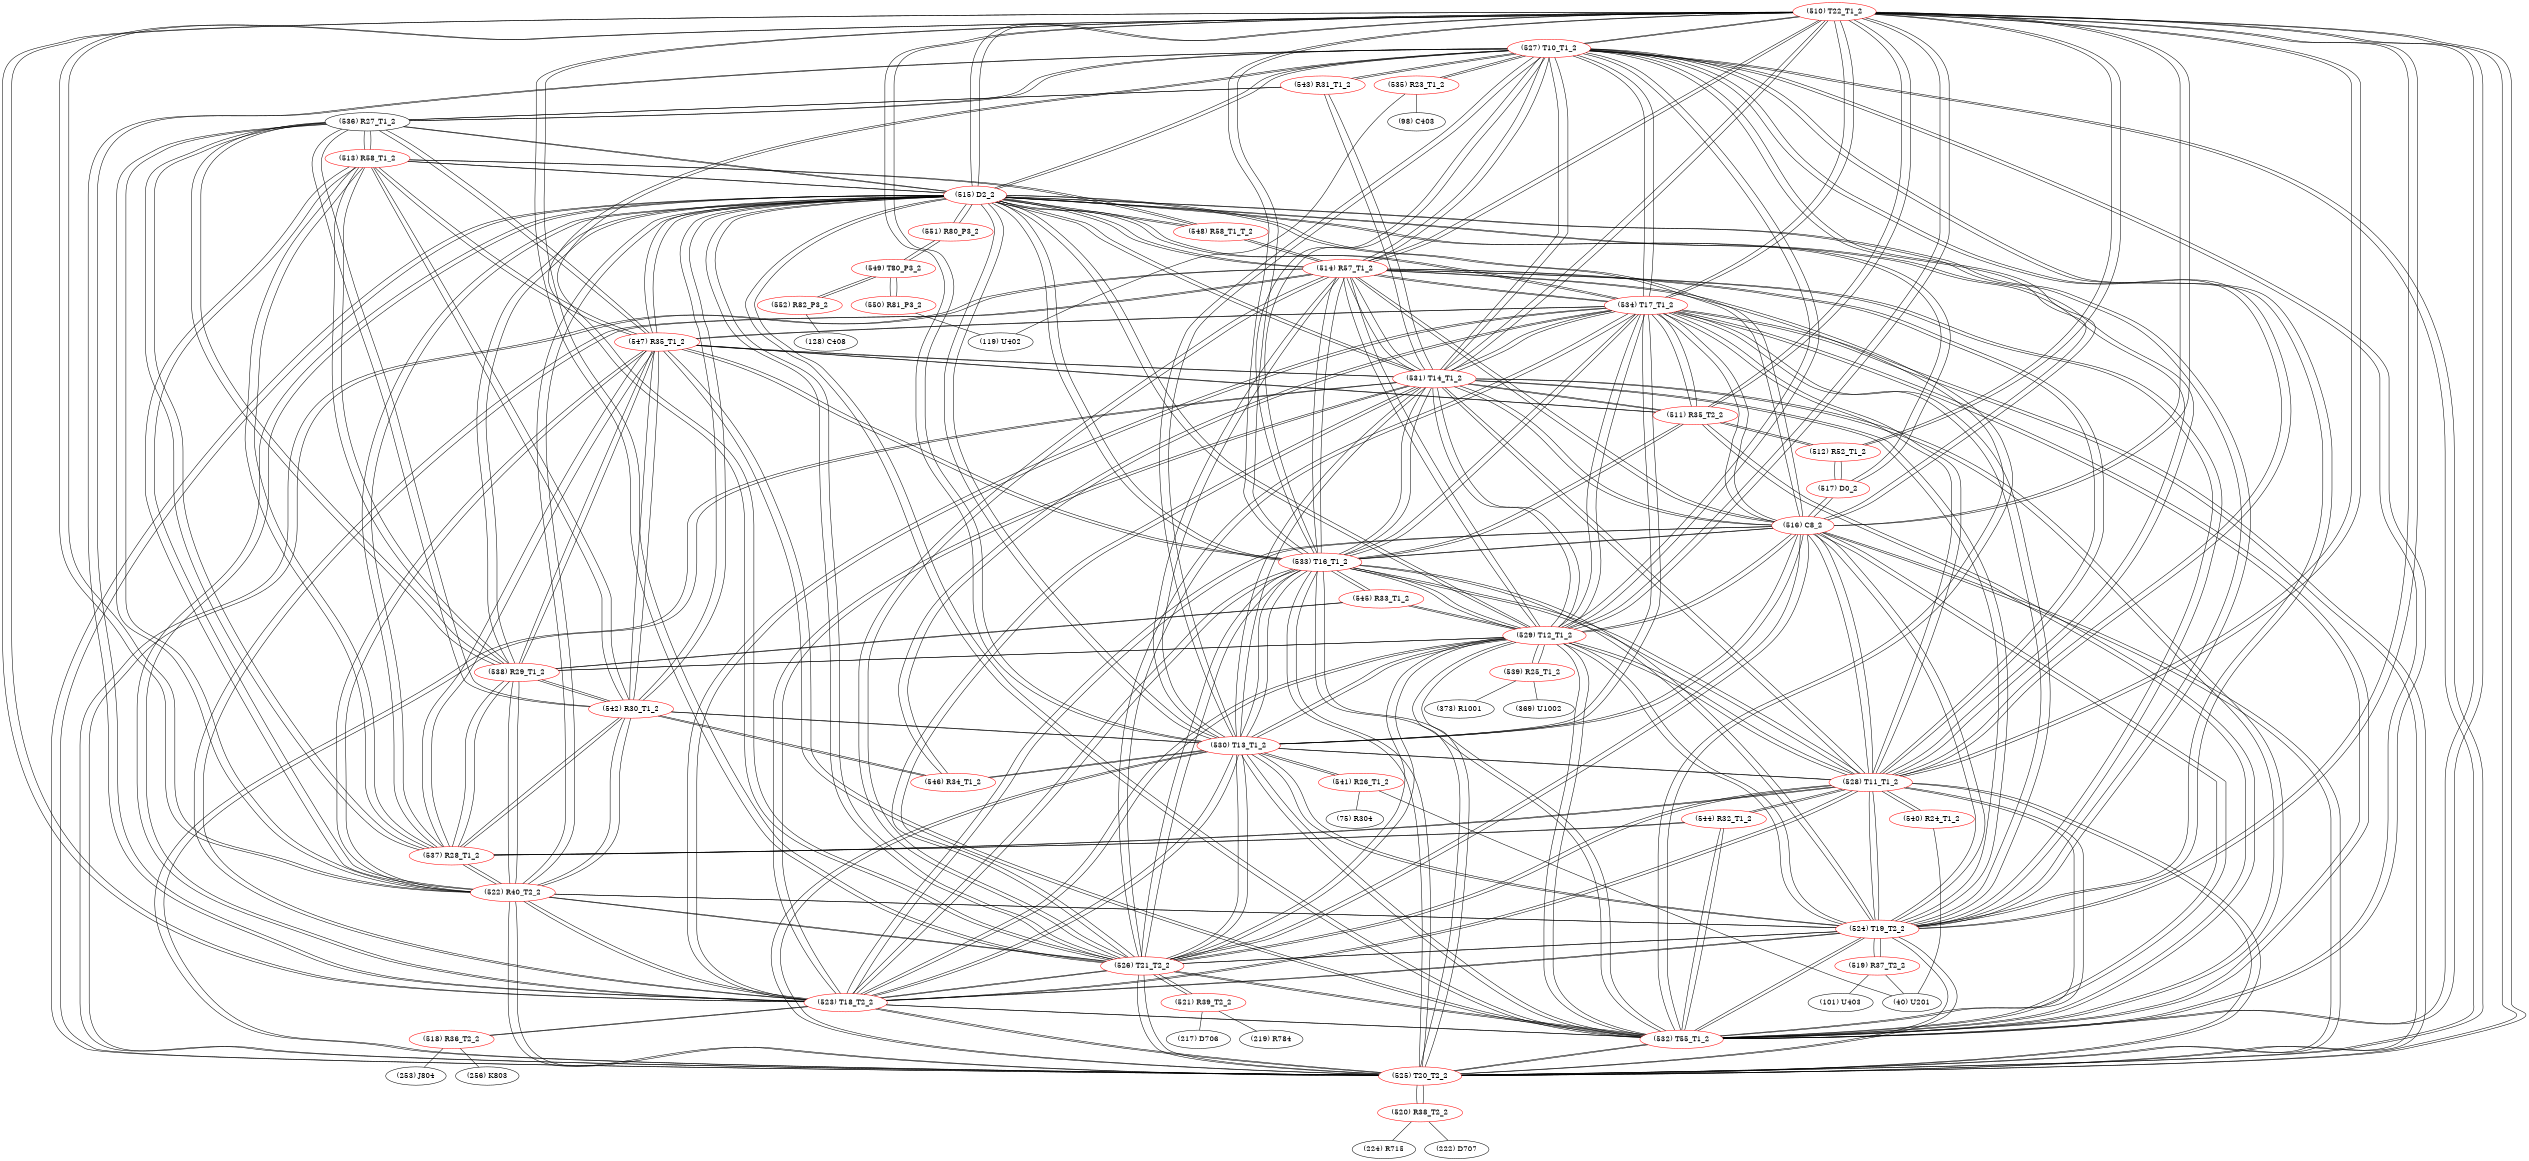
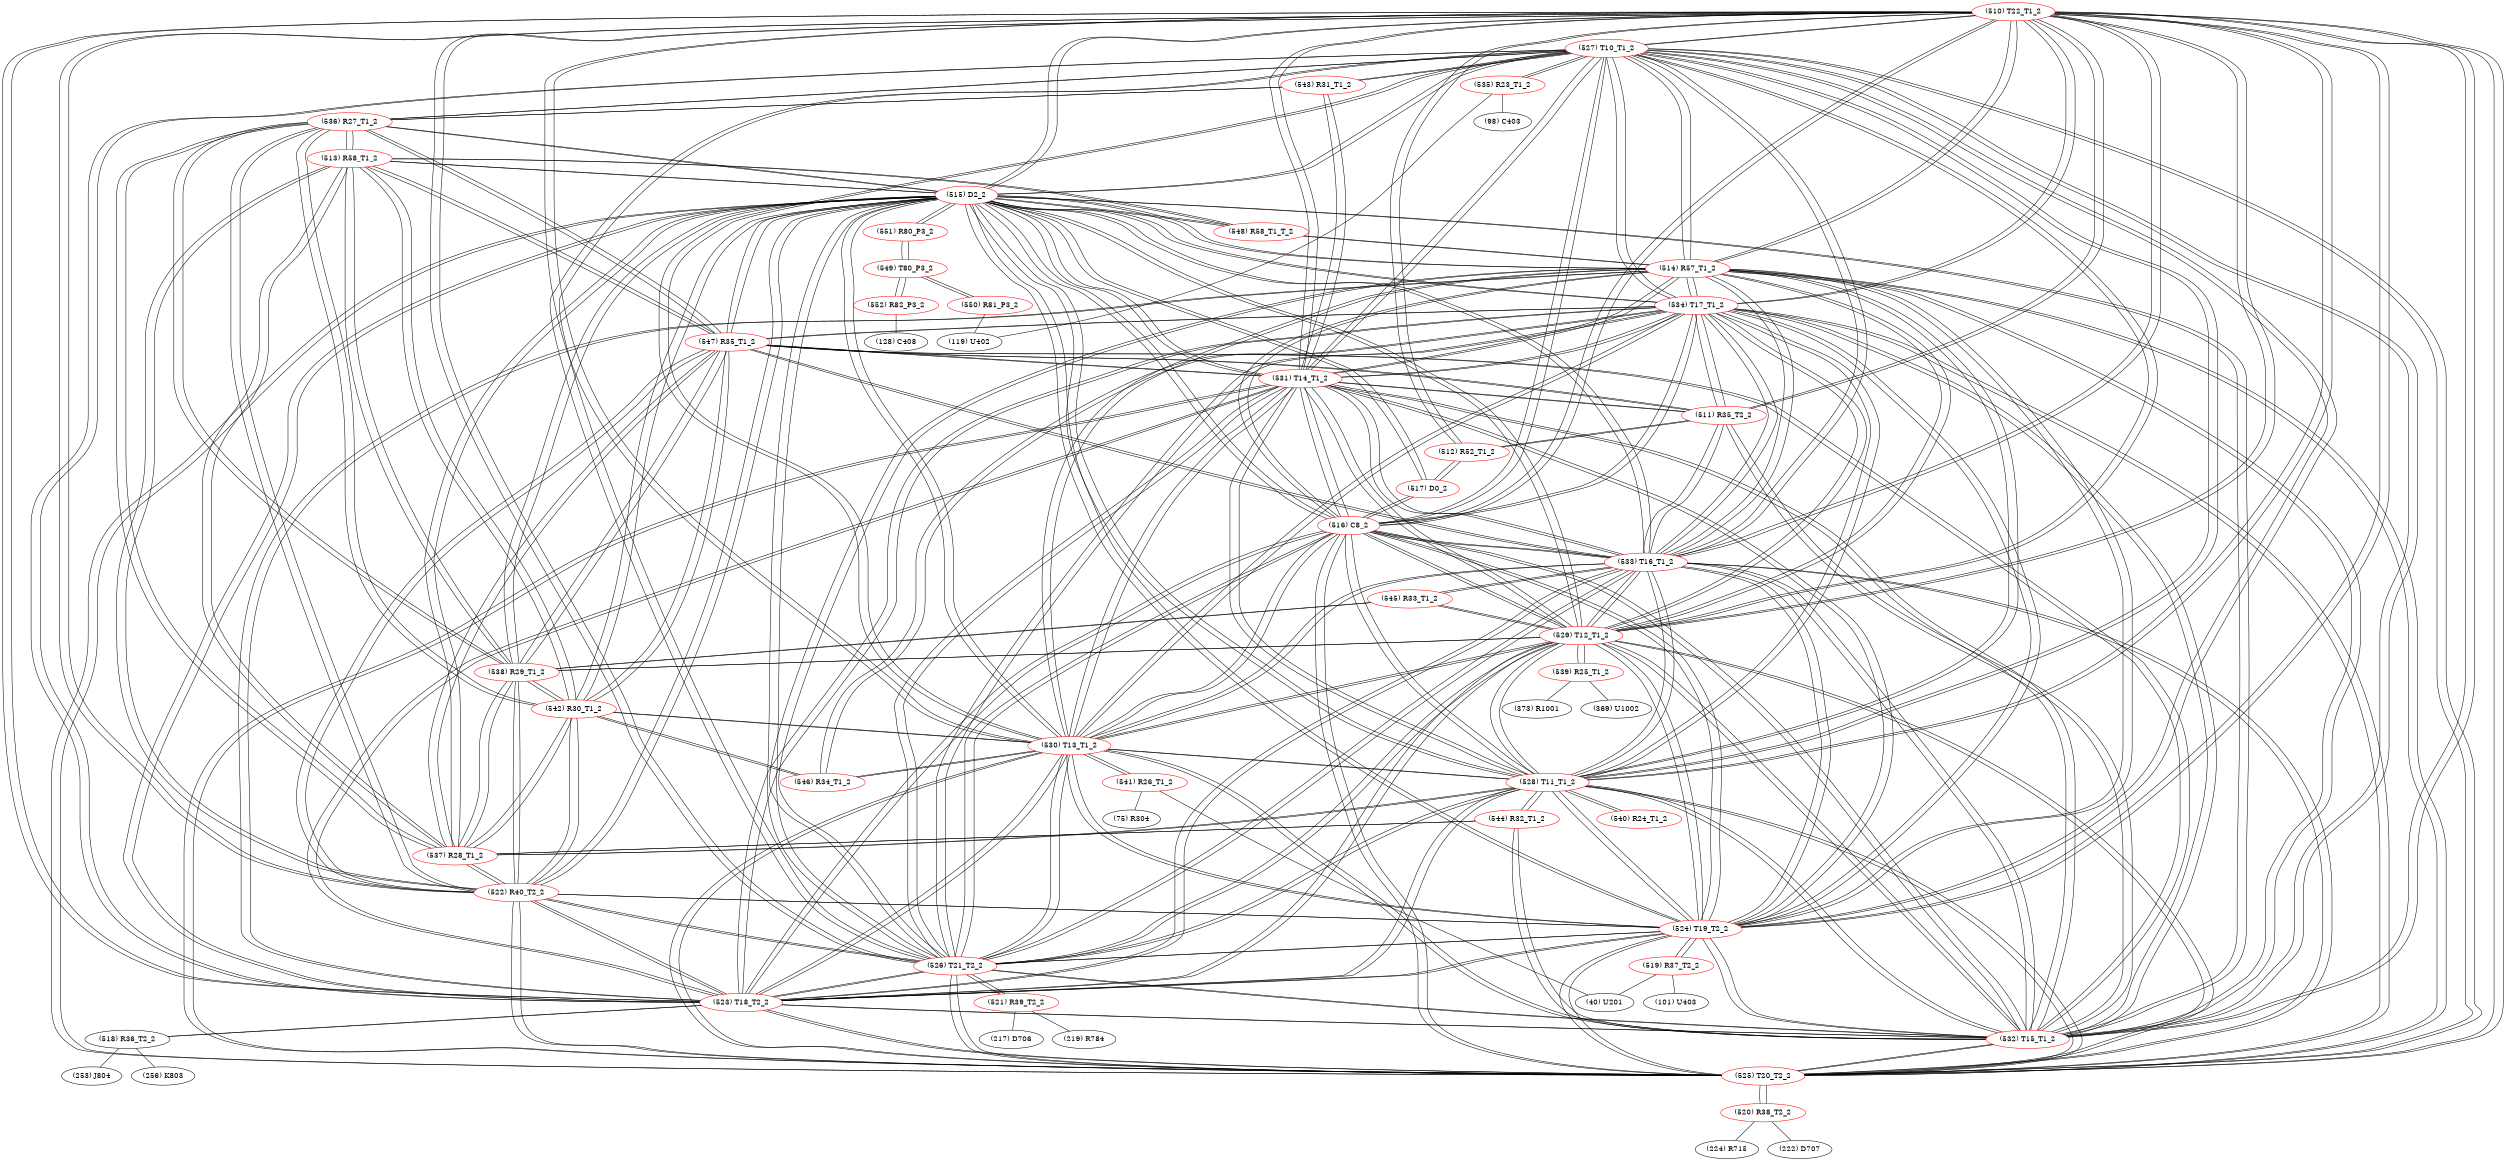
(368, 122) -> (350, 122)
(1940, 934) -> none
(452, 1039) -> (127, 1039)
(1682, 1039) -> (2028, 1039)
